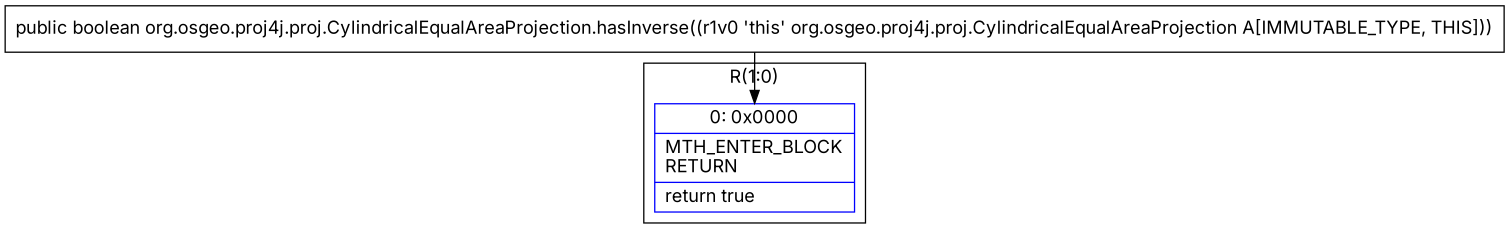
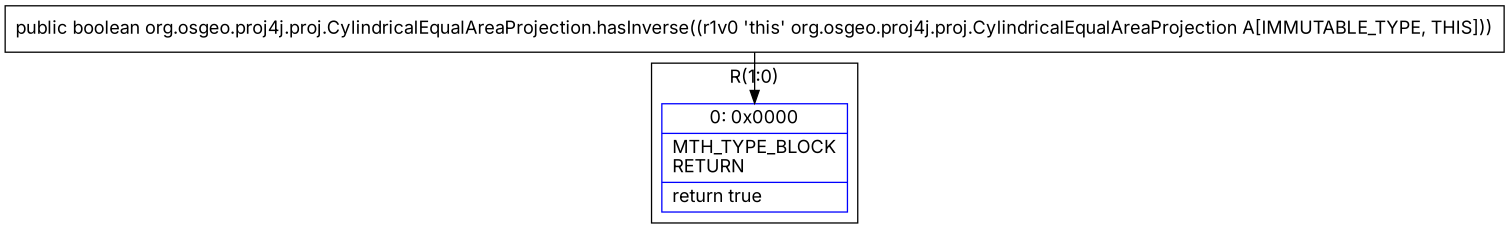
(755, 148) -> (755, 148)
